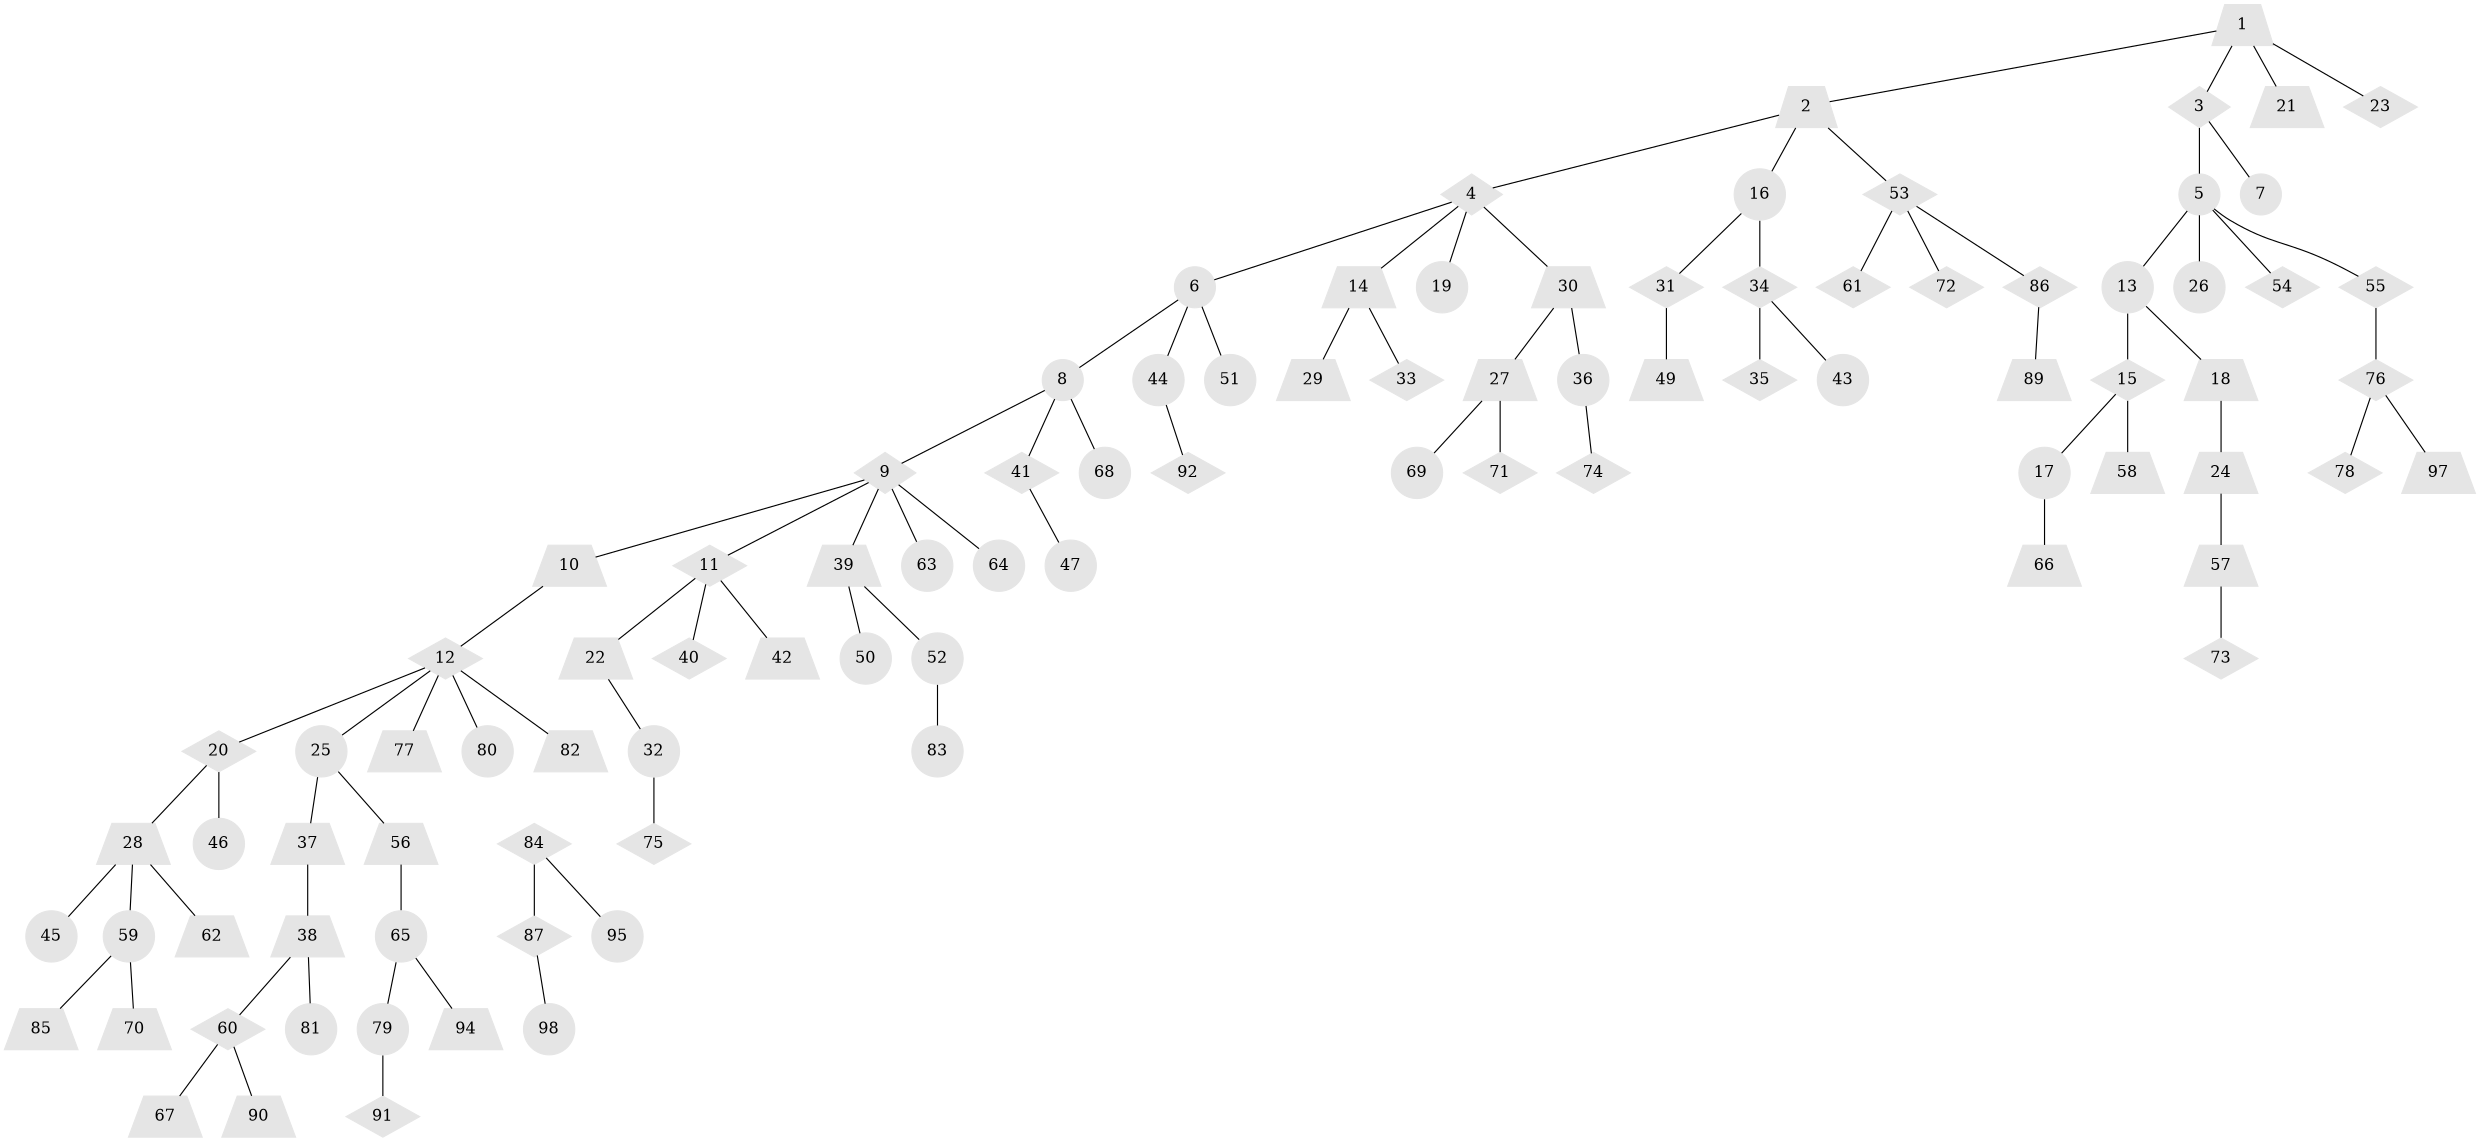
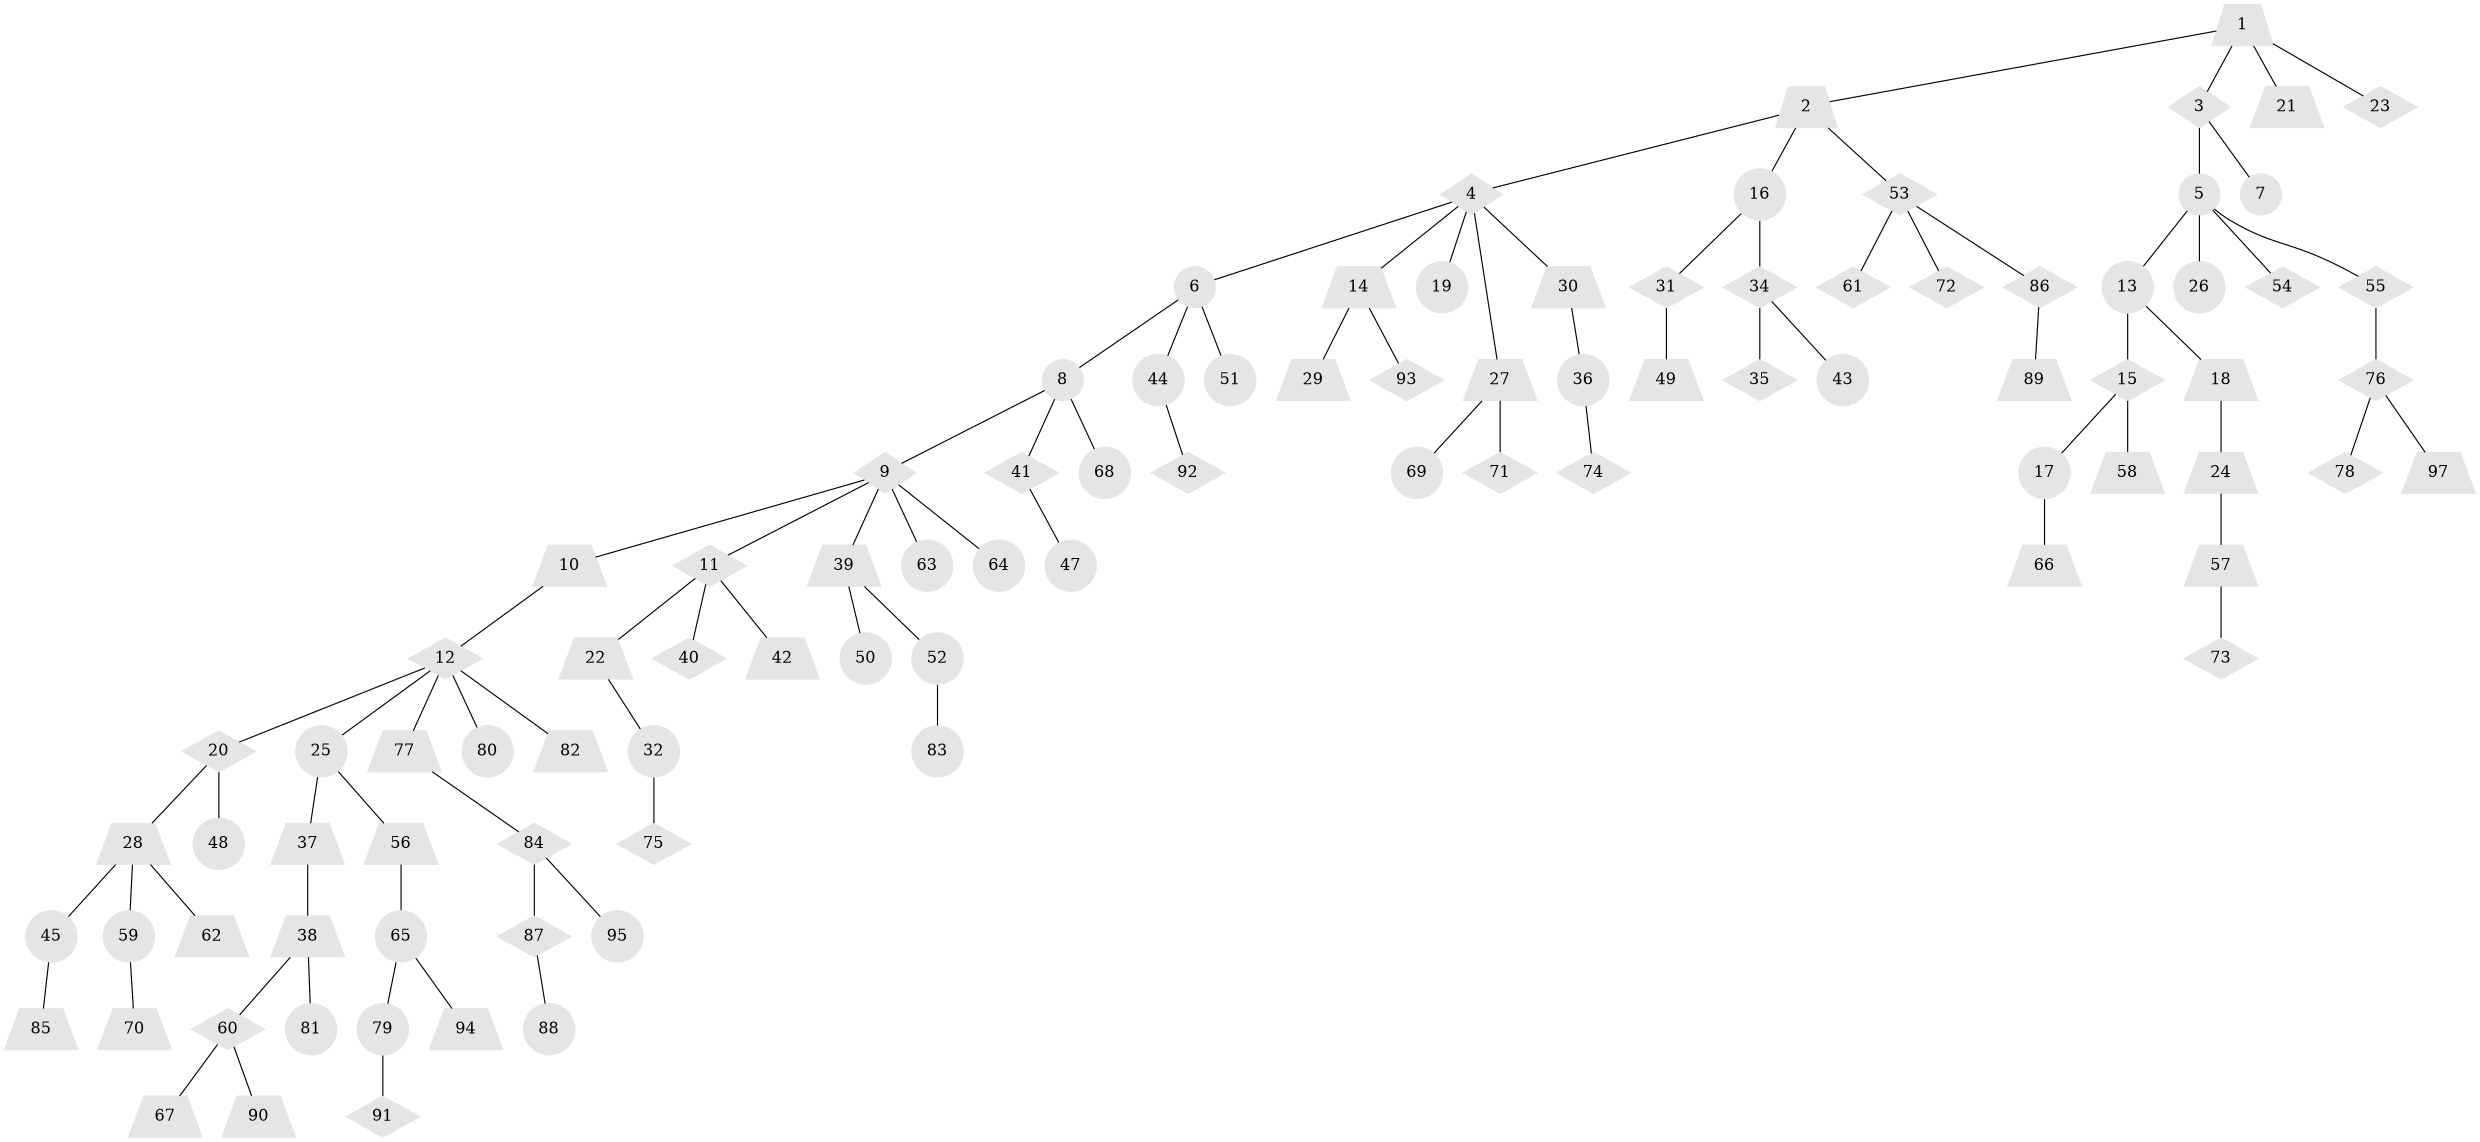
(1534, 334) -> (1486, 286)
(1407, 380) -> (1407, 380)
none -> (476, 802)
(219, 844) -> (219, 844)
(86, 982) -> (46, 985)
(549, 1029) -> (549, 1029)
